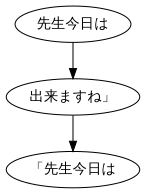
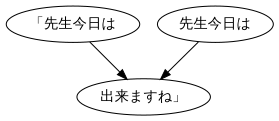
(73, 128) -> (105, 57)
